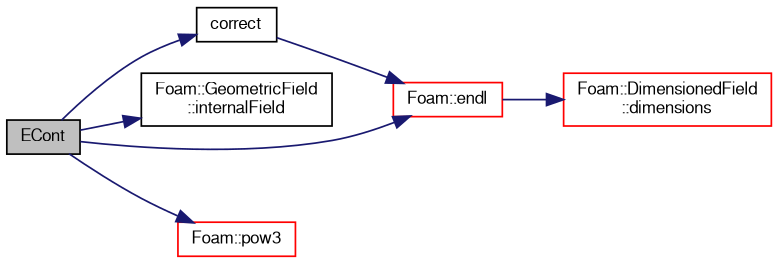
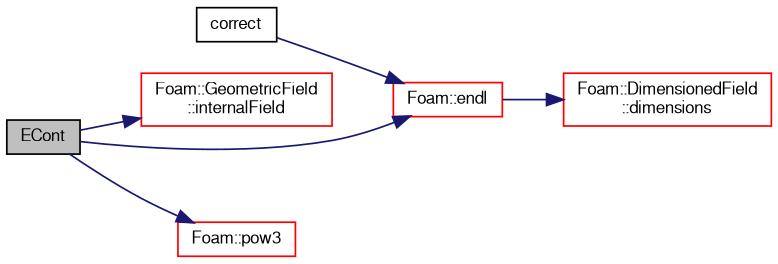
(116, 73) -> none
(237, 100) -> (237, 100)
